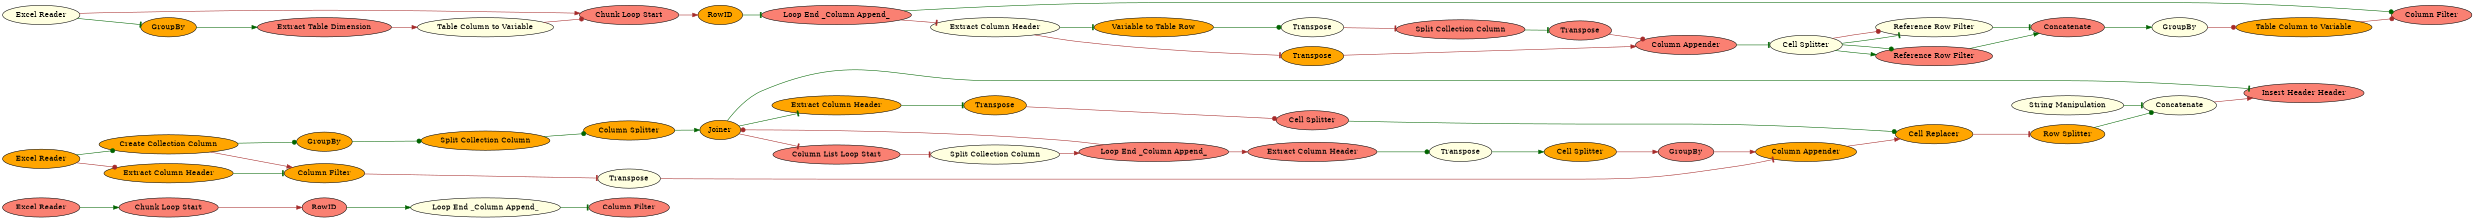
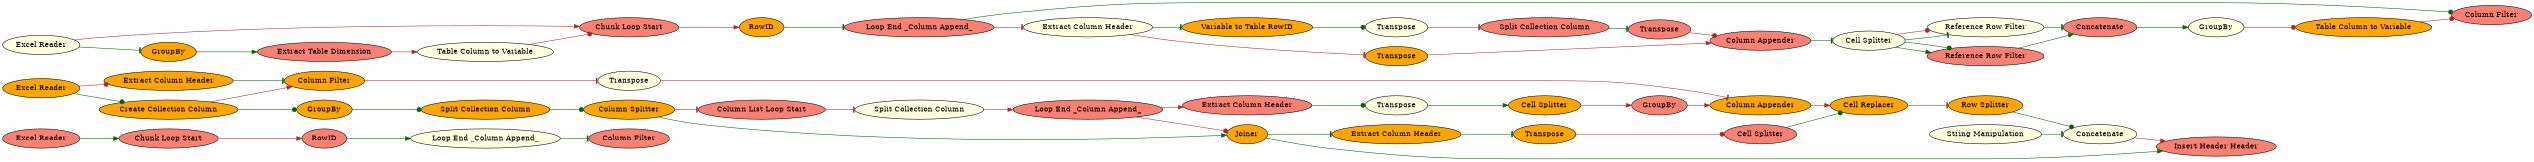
(1154, 27) -> (1247, 27)
(1480, 81) -> (1711, 159)
(768, 140) -> (685, 110)
